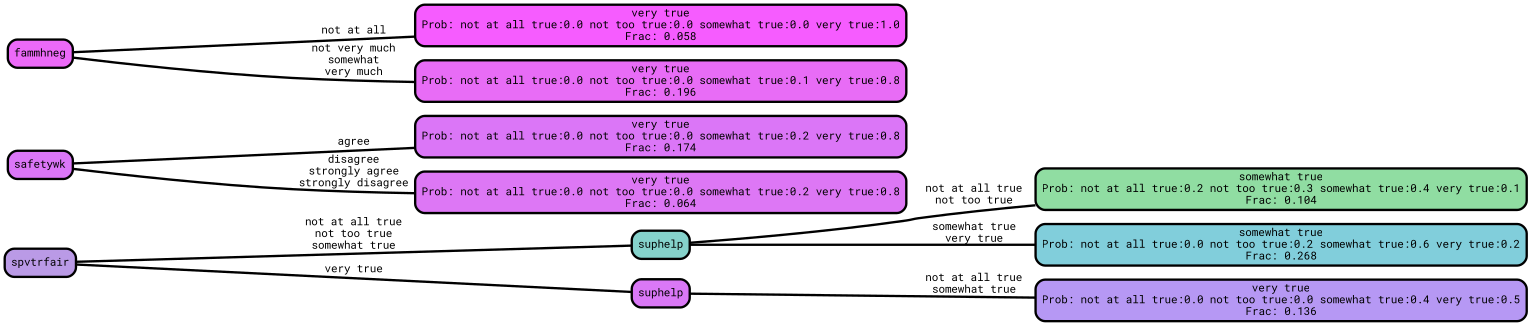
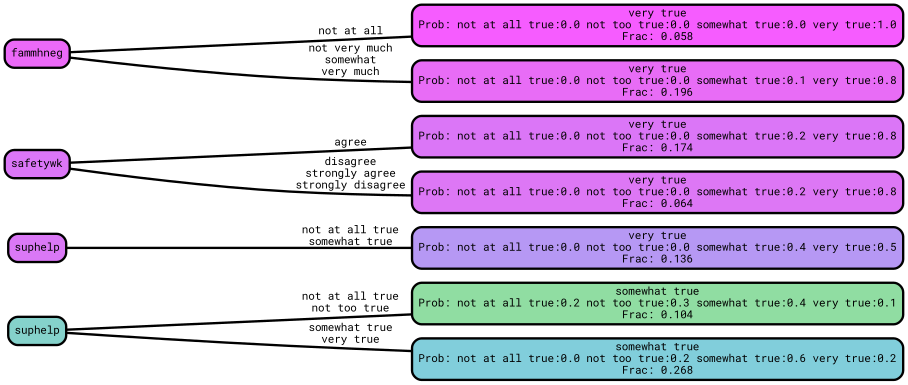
(40, 263) -> none
